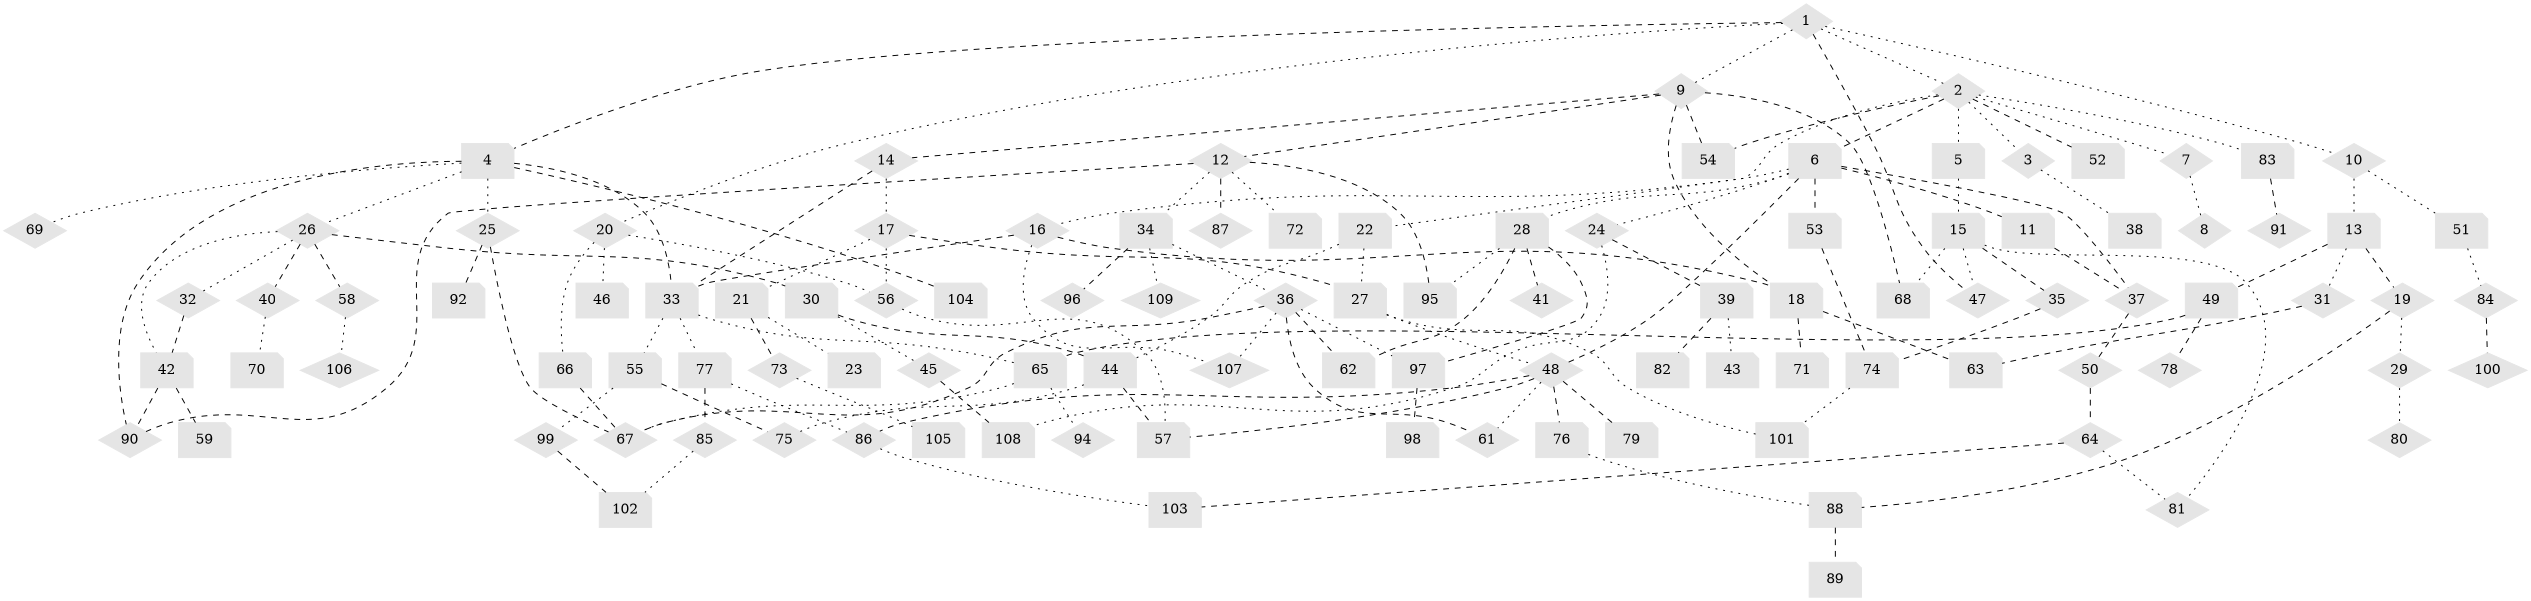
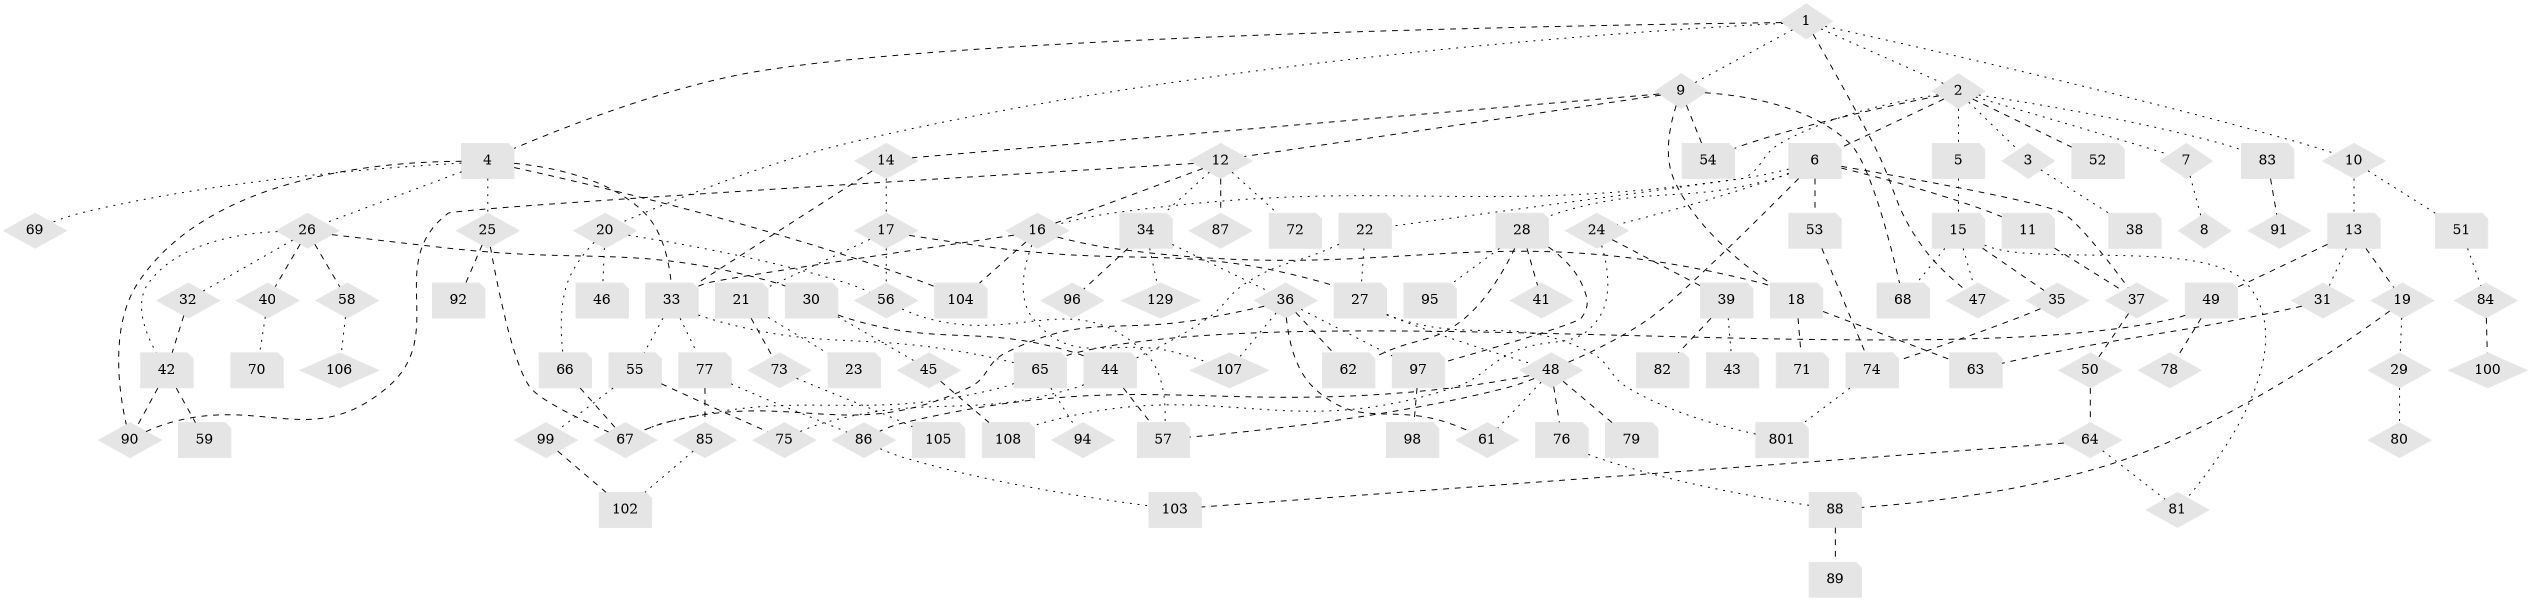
(1365, 189) -> (1129, 196)
none -> (1003, 263)
(1161, 301) -> (1161, 301)
(1782, 440) -> (1782, 440)
